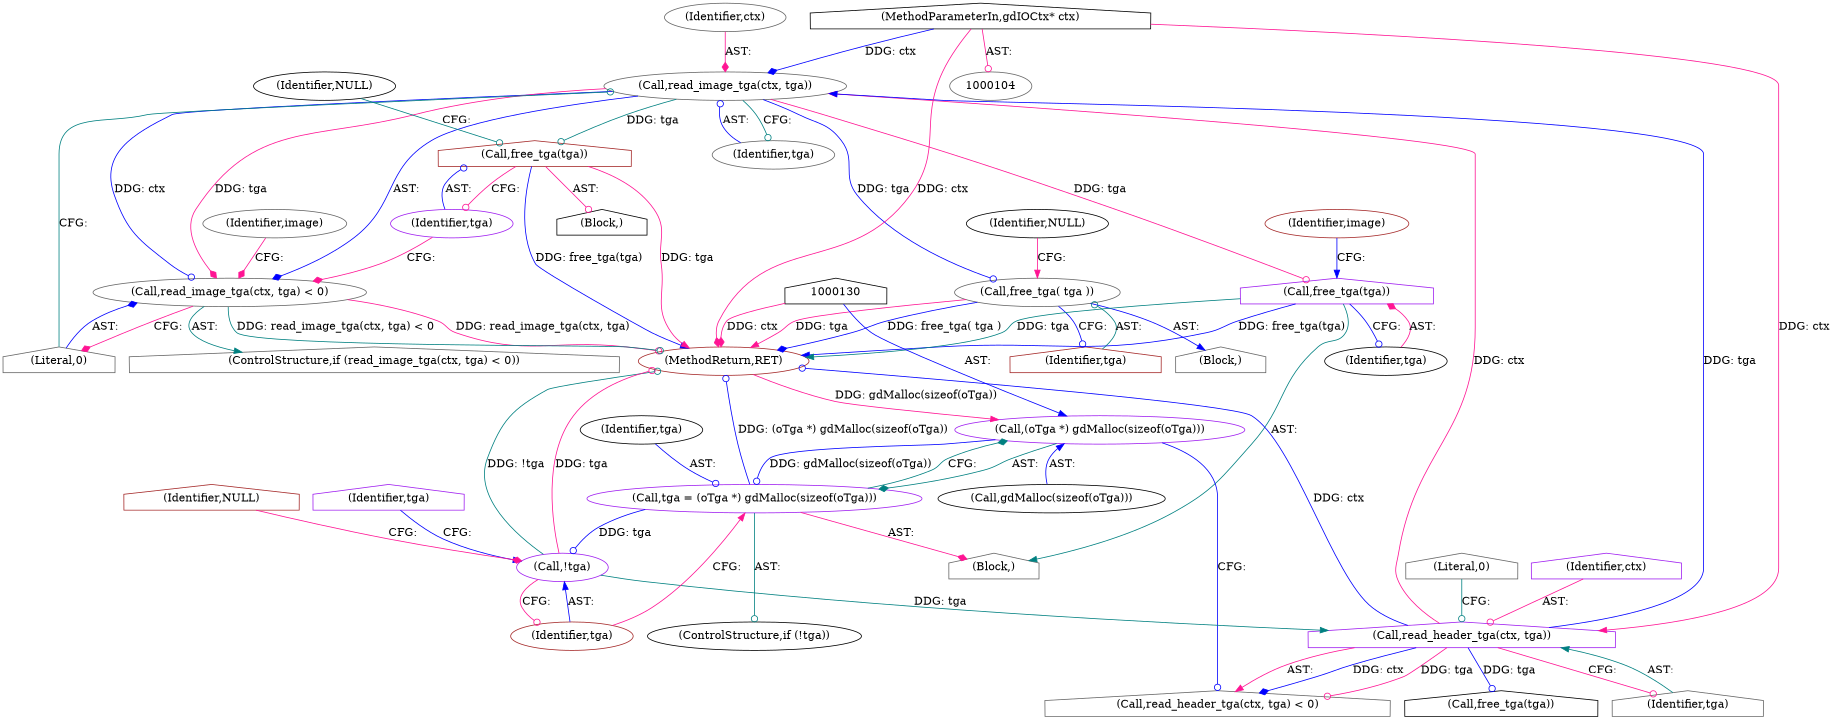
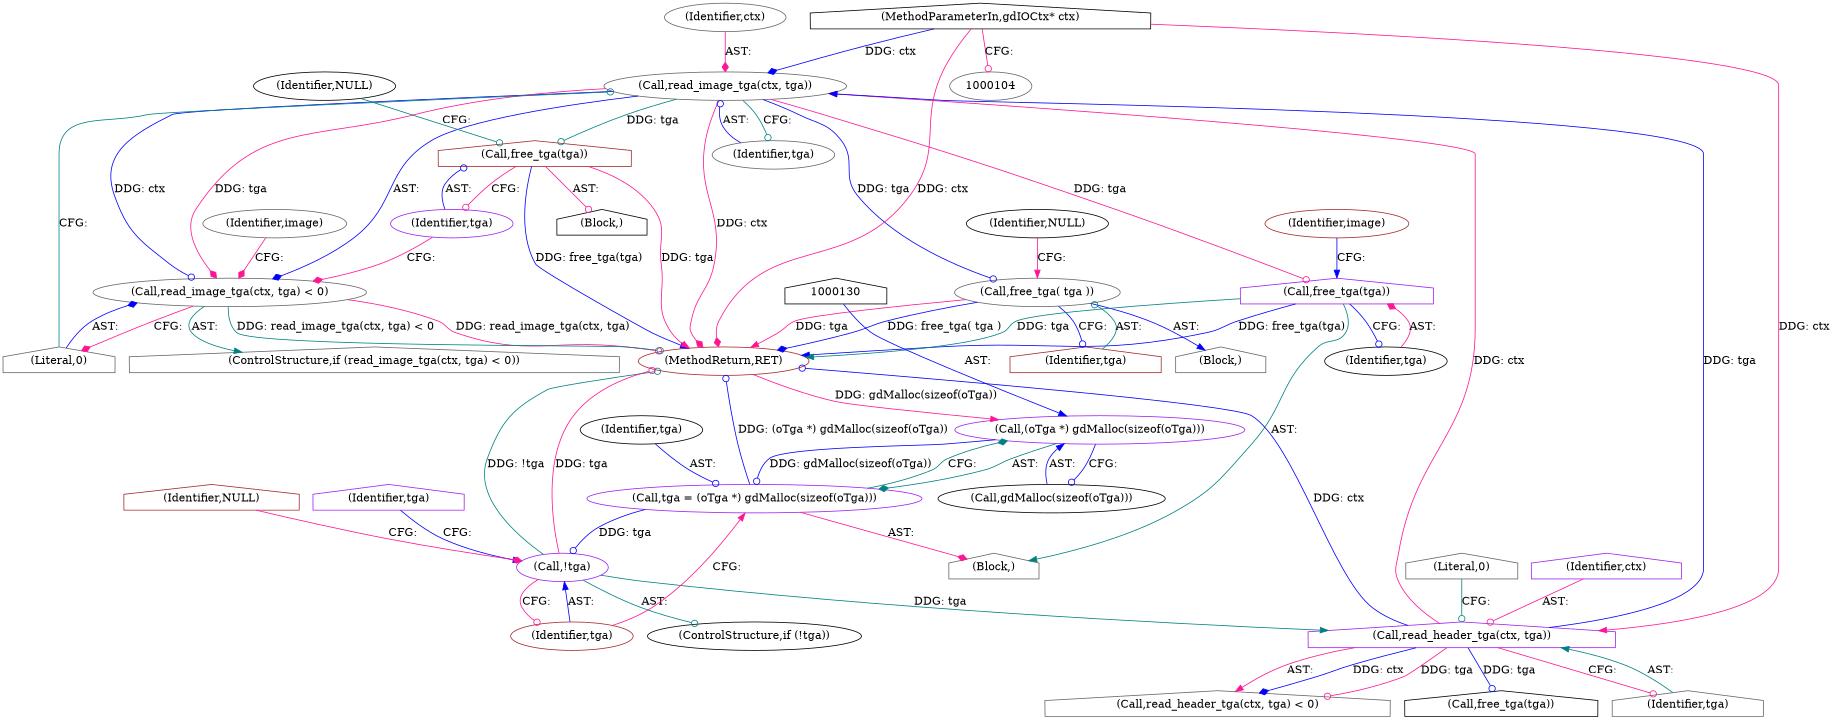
(1001, 52) -> (1001, 52)
(747, 313) -> (715, 222)
(1218, 549) -> (1087, 463)
(754, 564) -> (636, 606)
